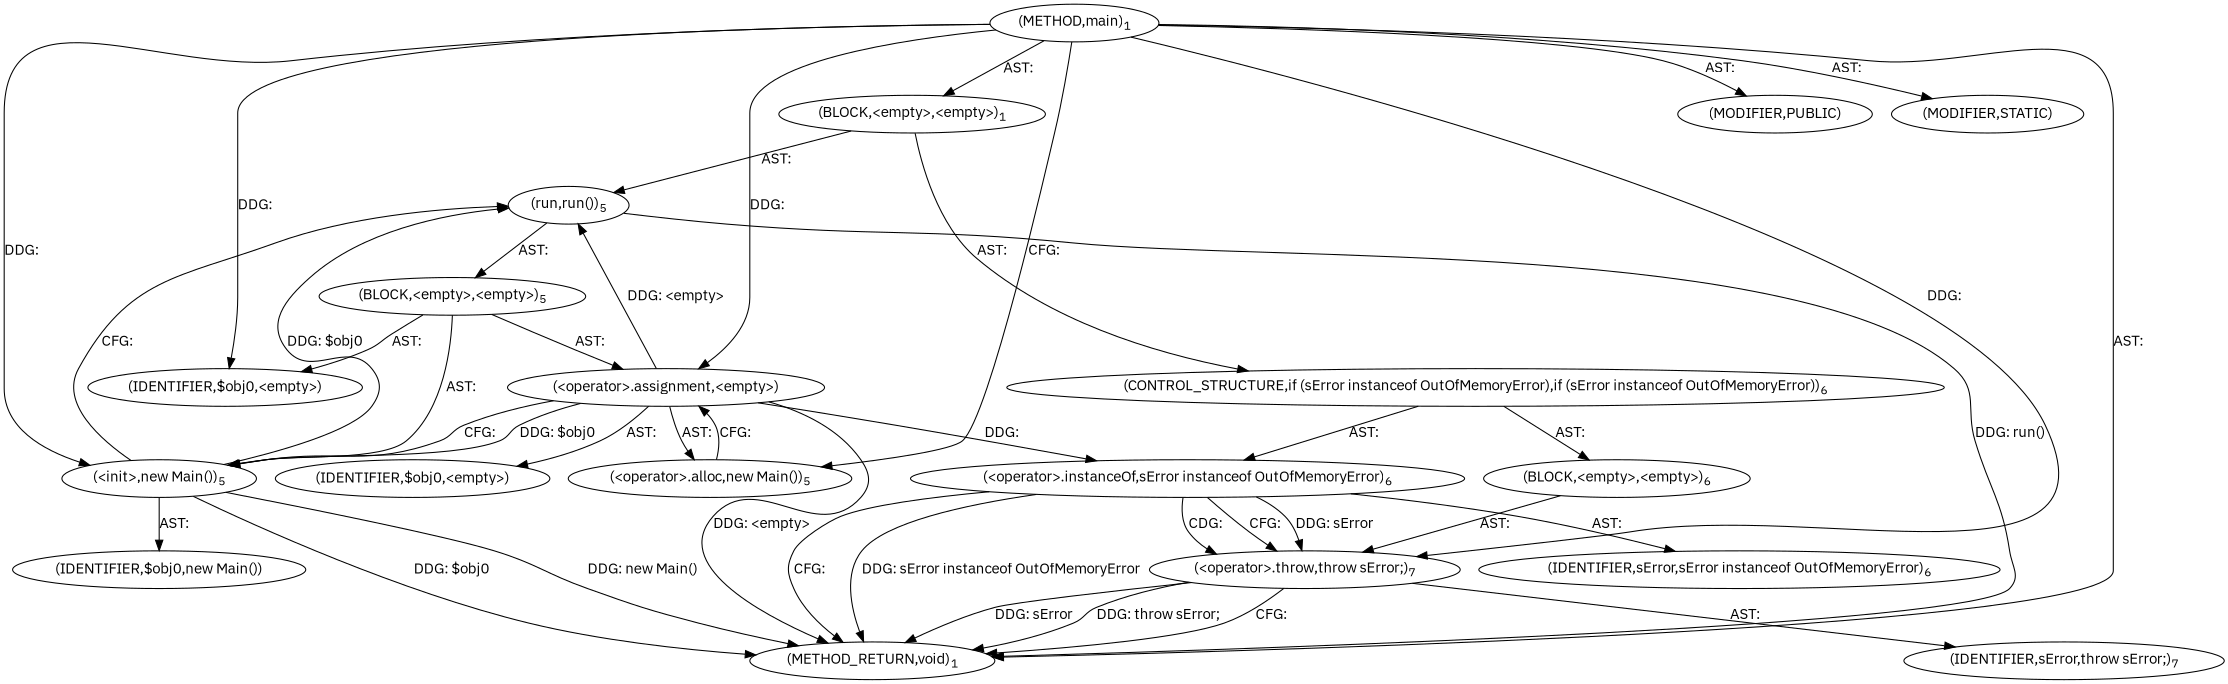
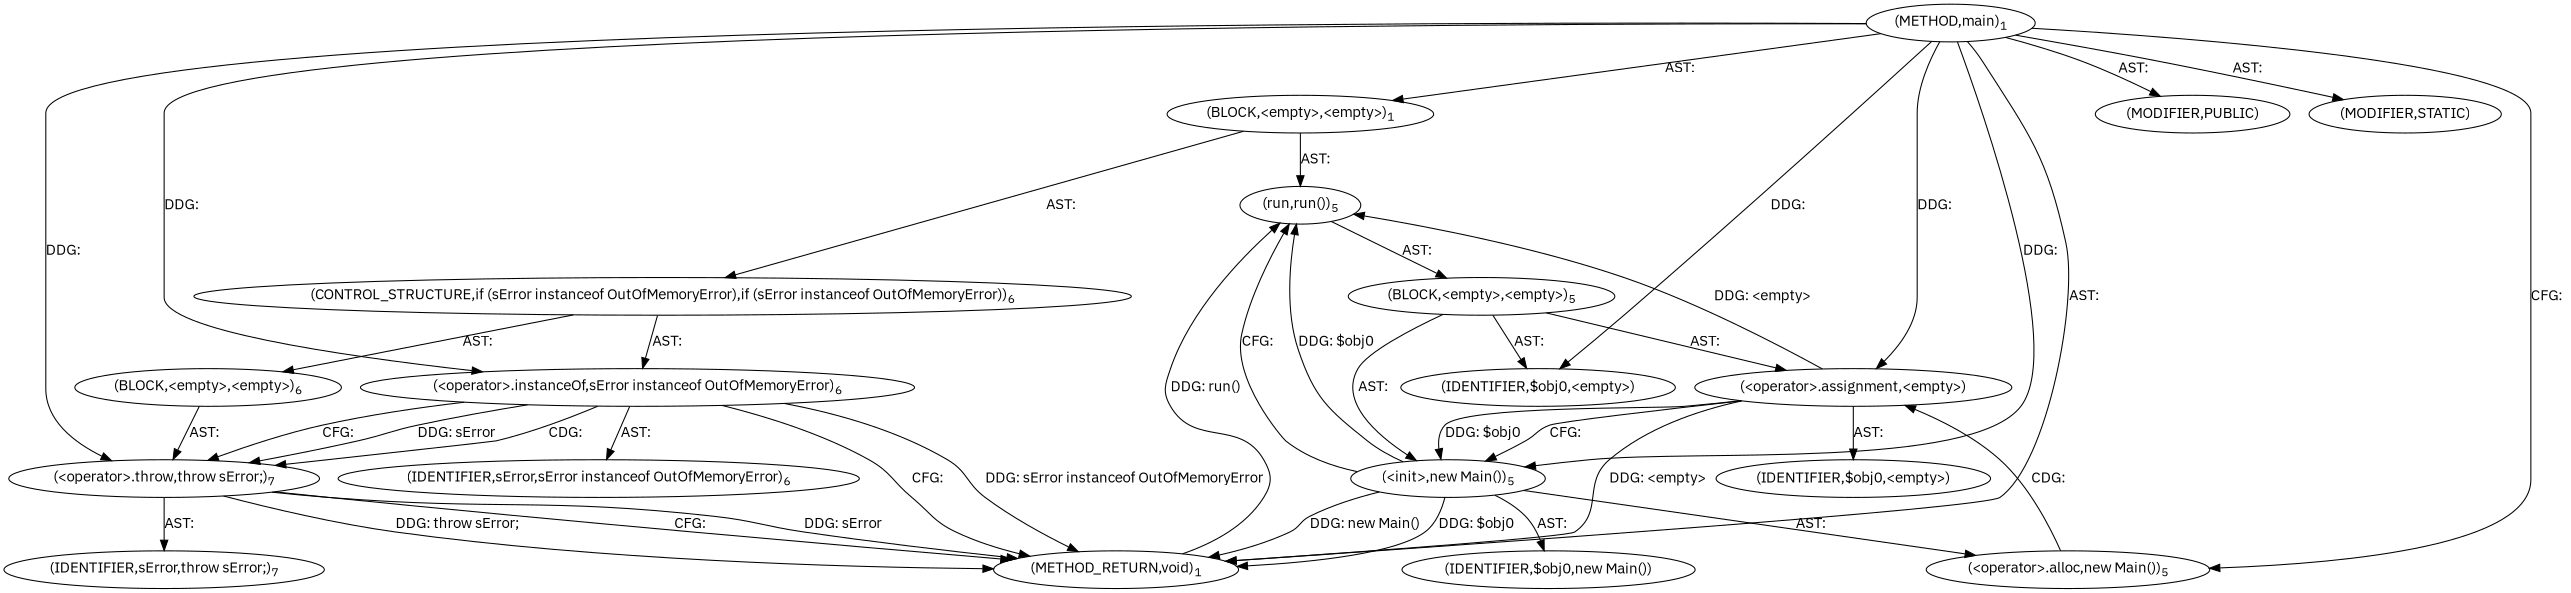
(1908, 342) -> (1184, 421)
(677, 430) -> (1711, 517)
(922, 430) -> (592, 48)
(737, 433) -> (2050, 479)
